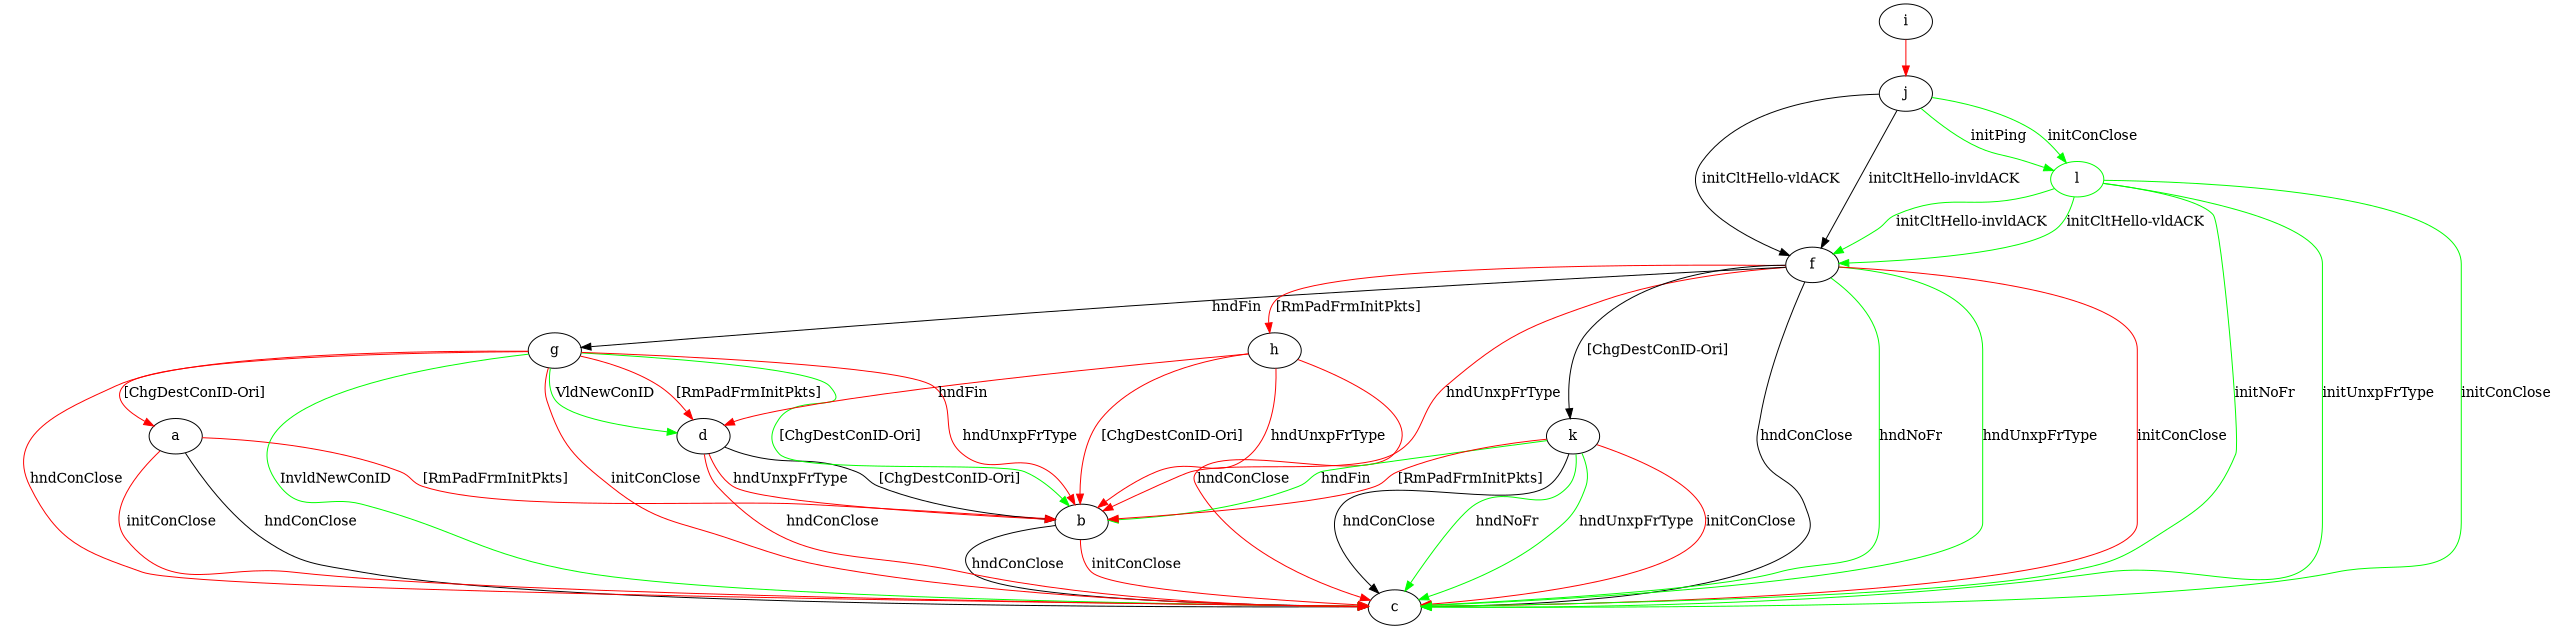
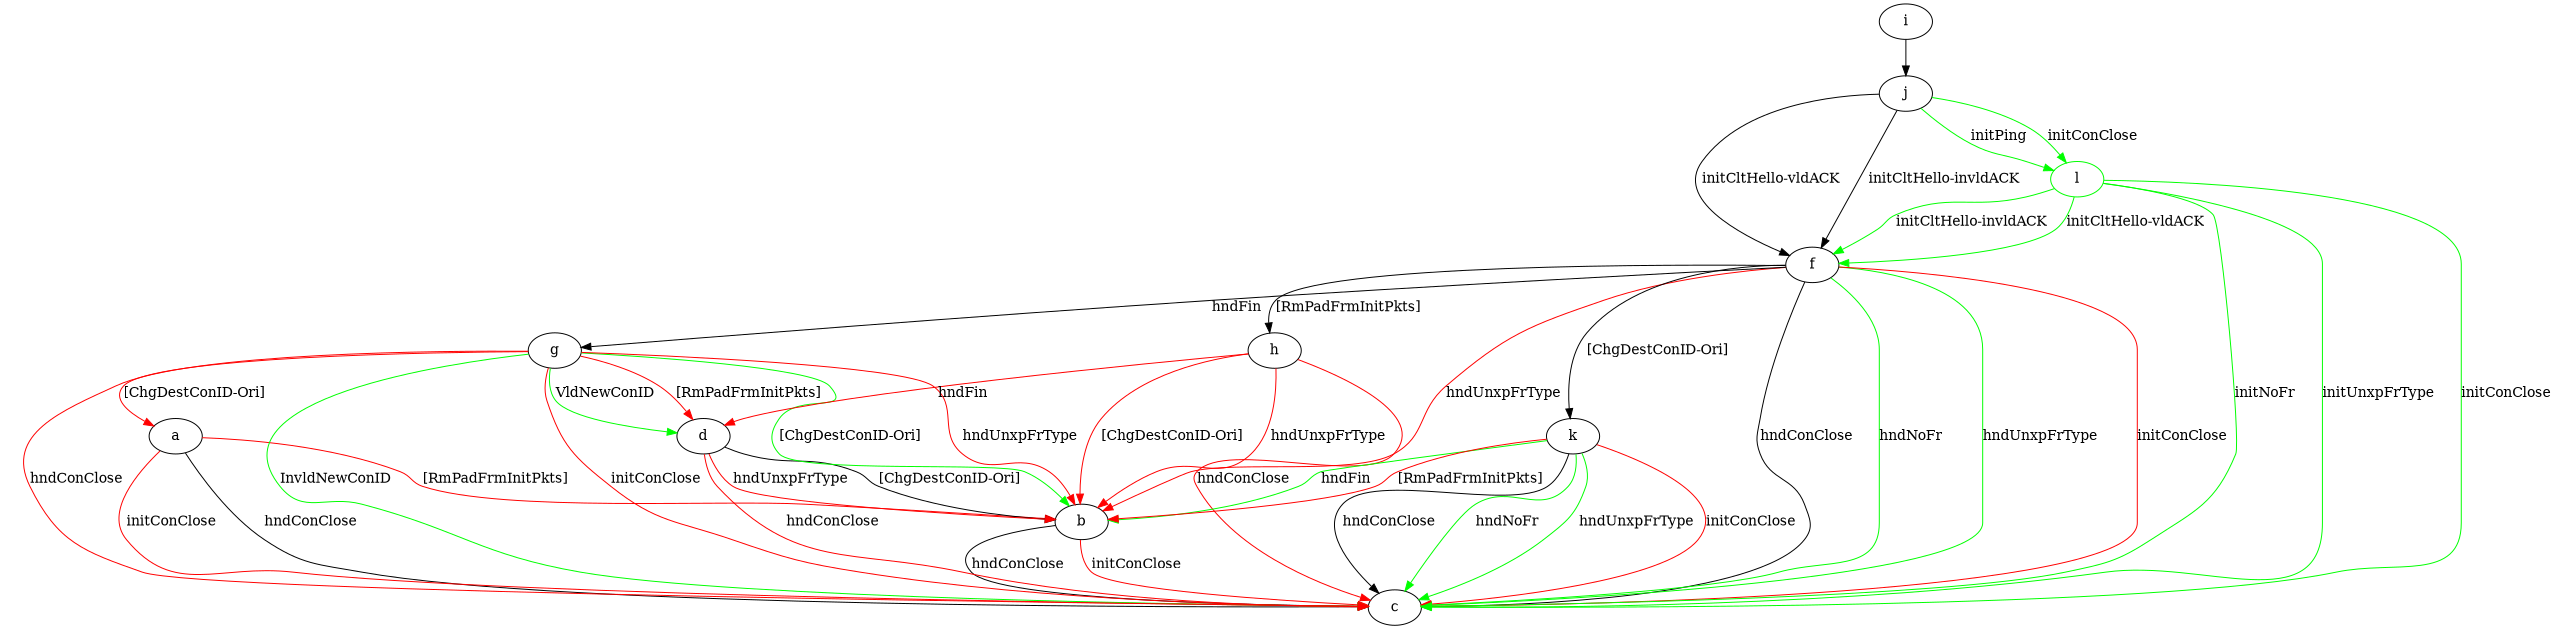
(1906, 53) -> (1906, 53)
(1517, 268) -> (1517, 268)
